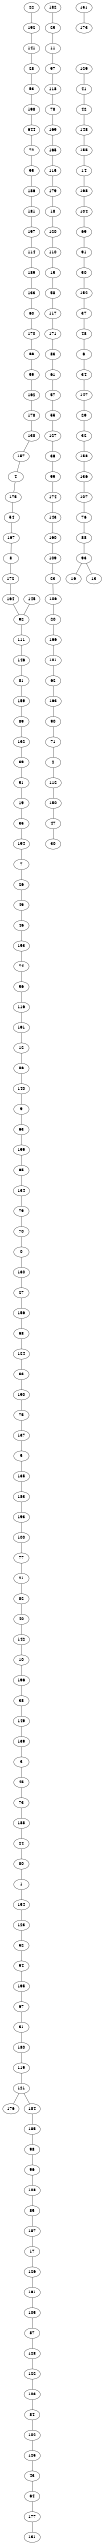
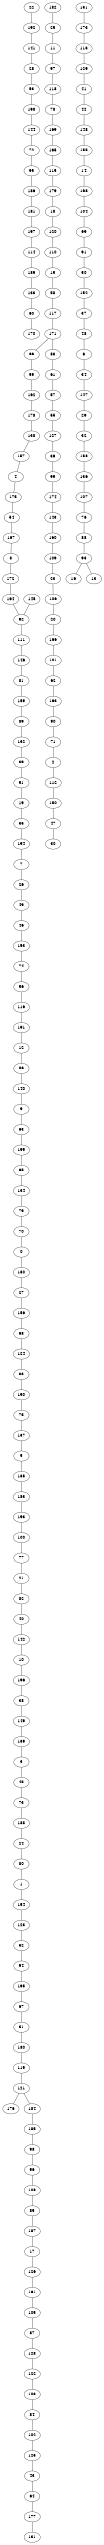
none -> (84, 48)
(32, 130) -> (32, 130)
(32, 344) -> (42, 344)
